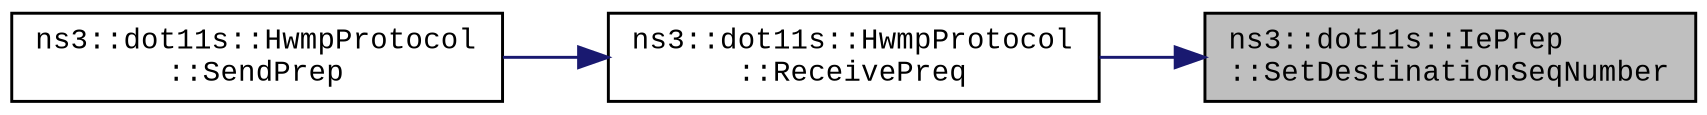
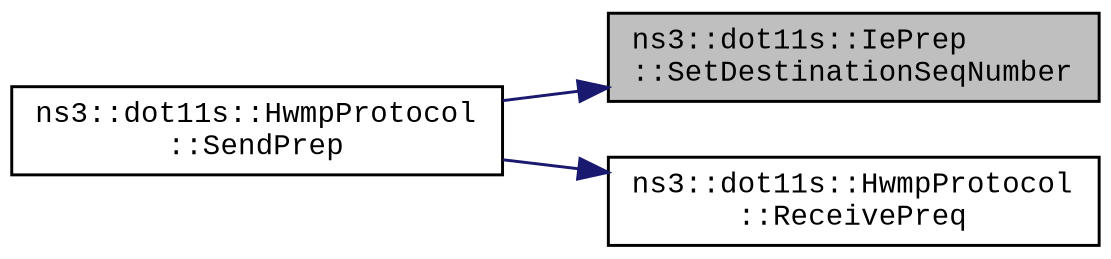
(1137, 57) -> (541, 96)
